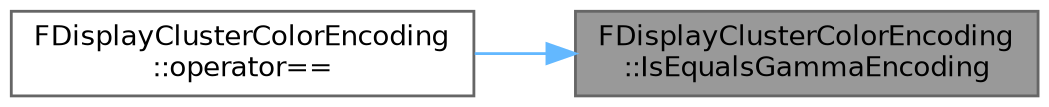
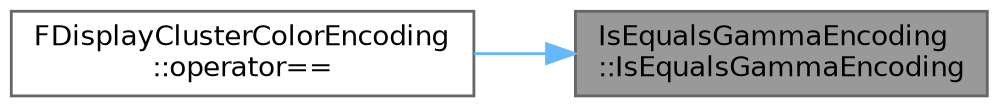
(807, 54) -> (781, 54)
